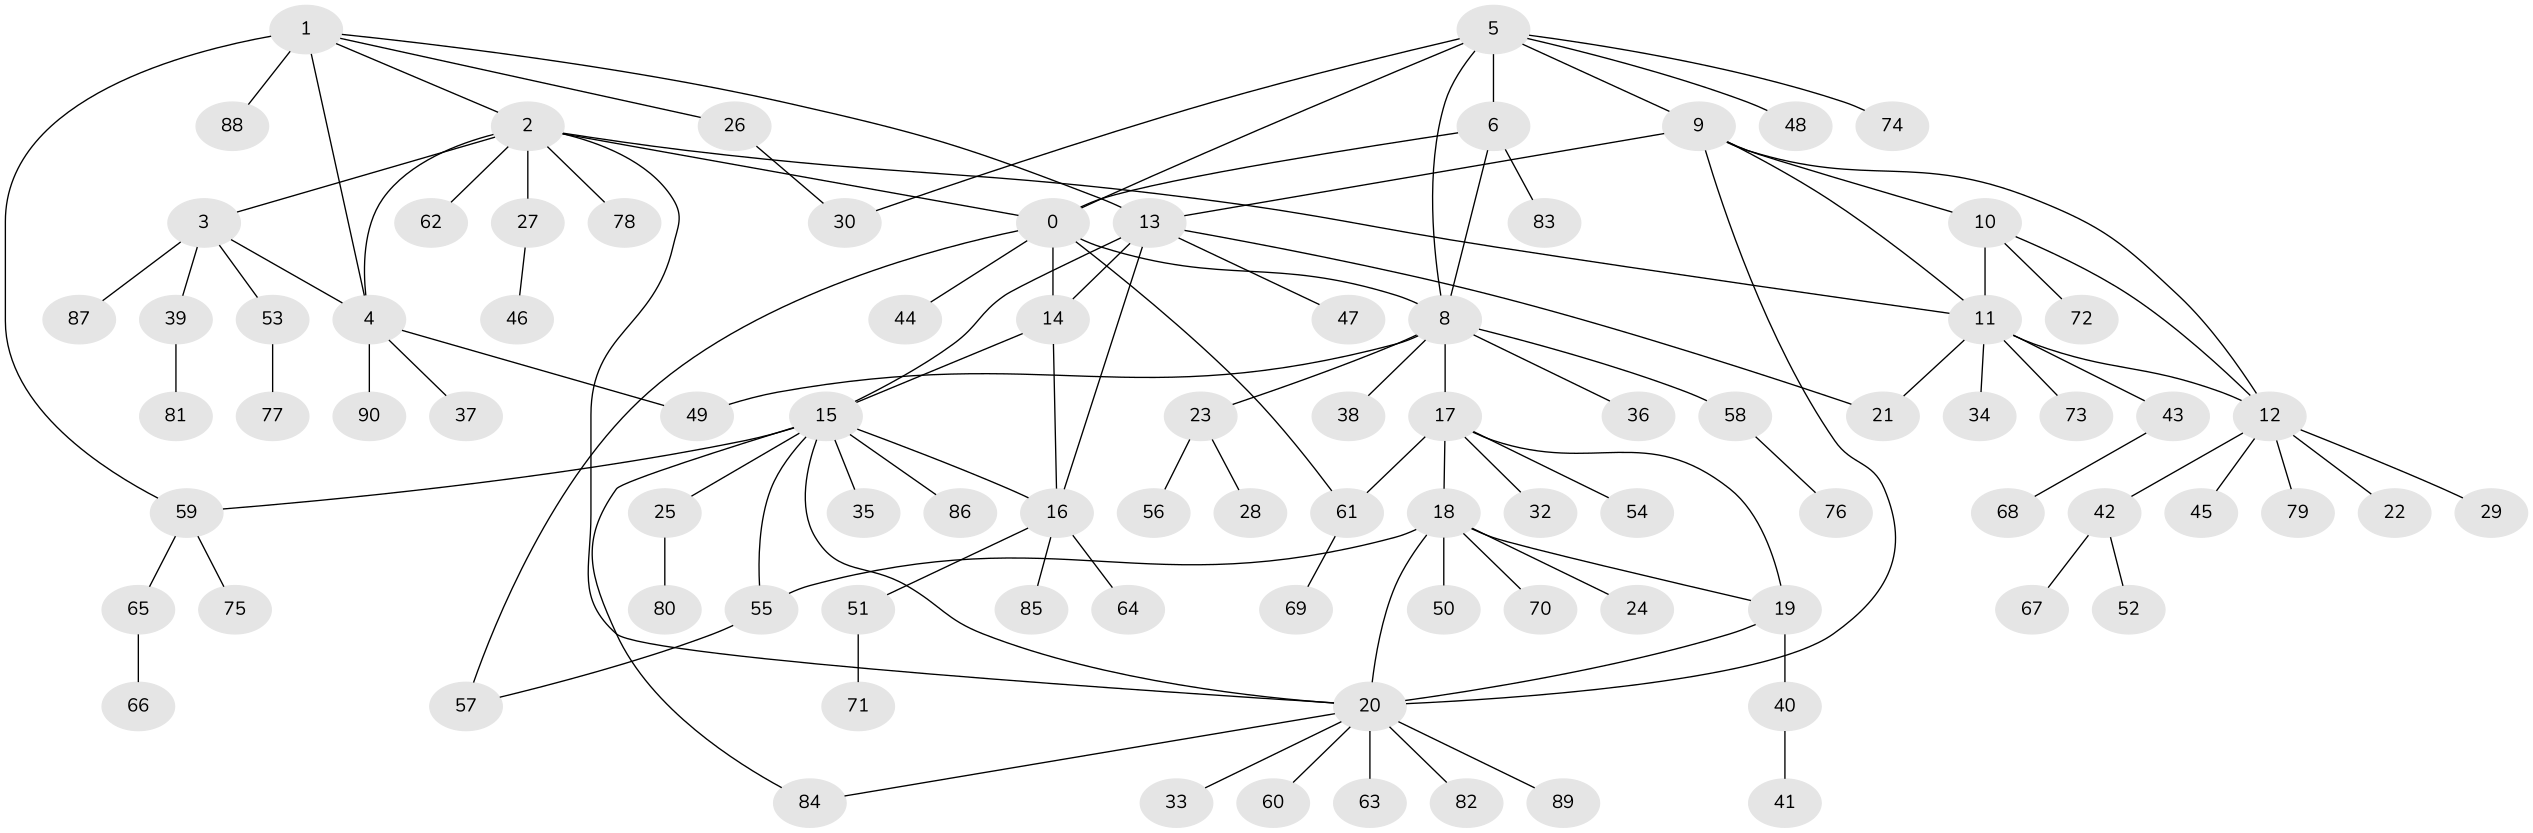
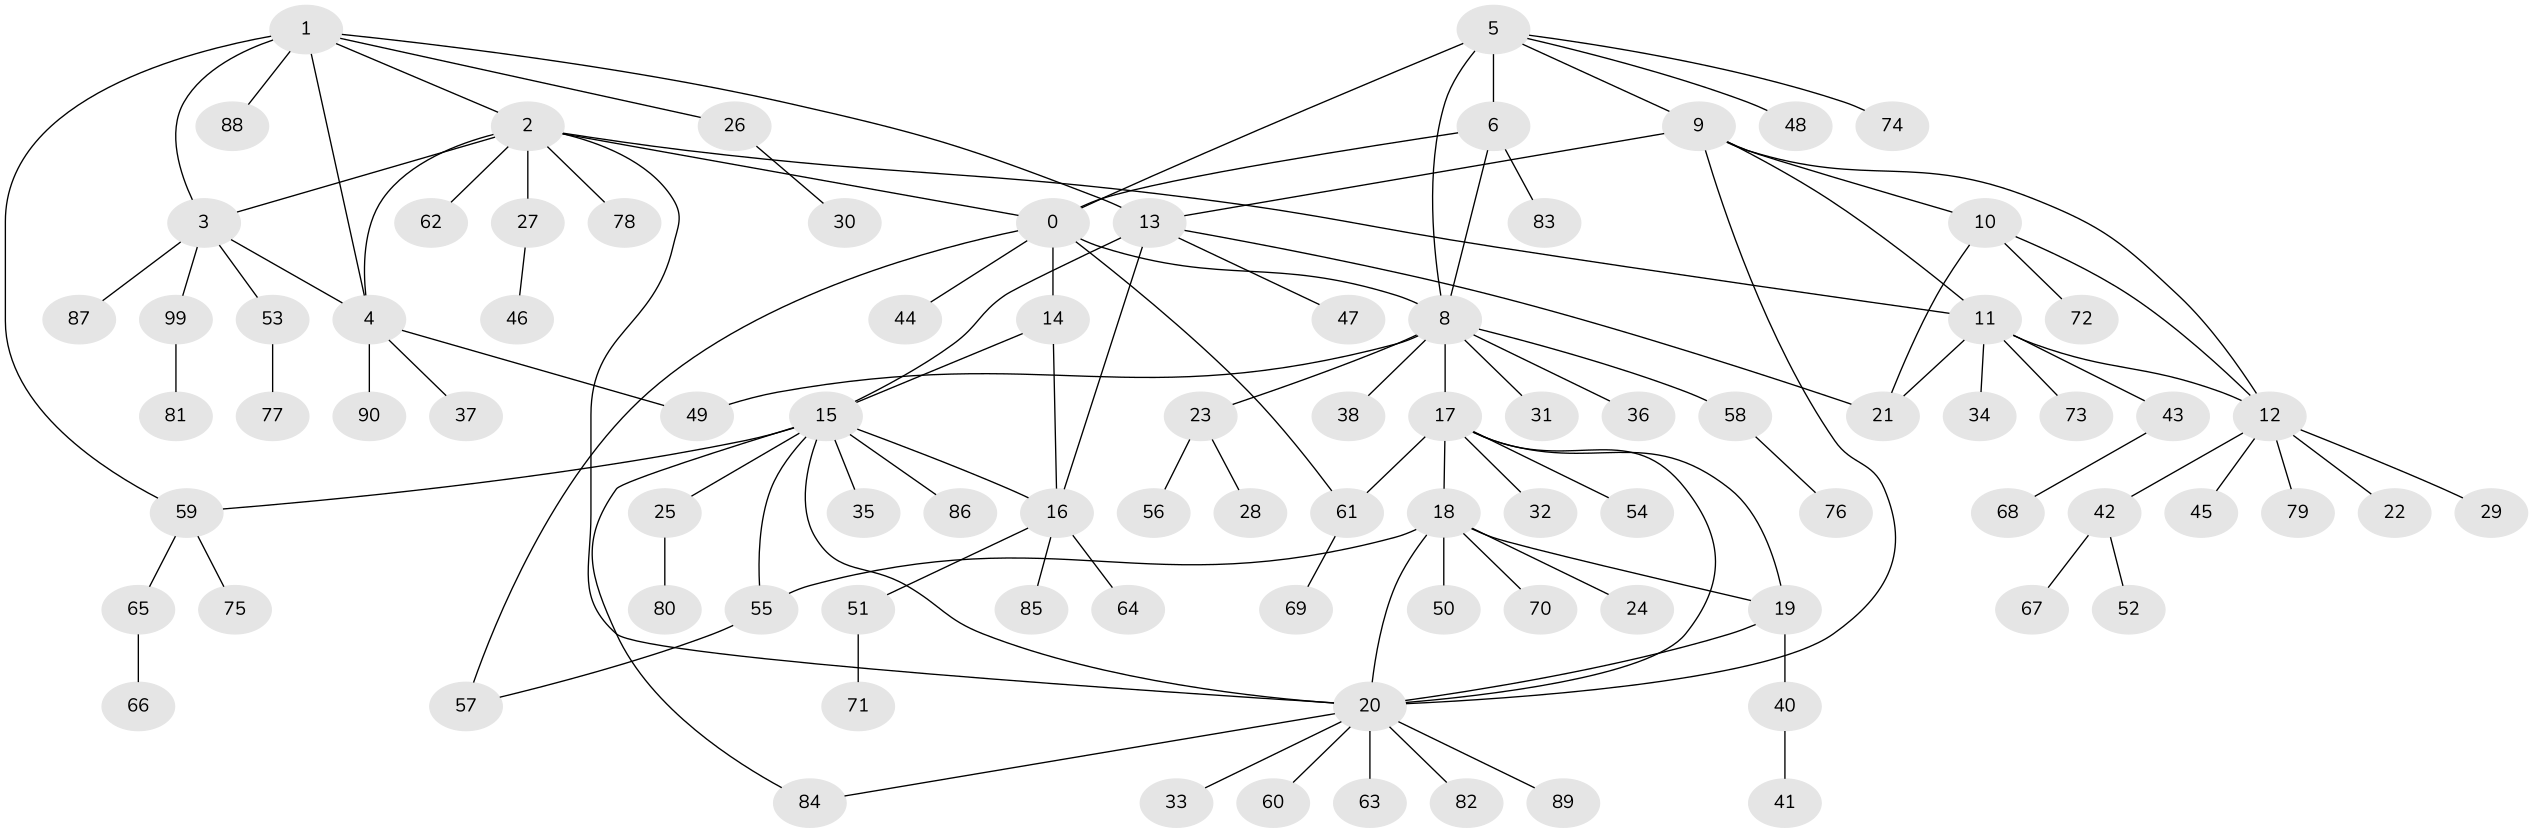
none -> (187, 98)
(1165, 116) -> none
(1985, 271) -> (1924, 320)
(1100, 273) -> none
(176, 320) -> (176, 320)
none -> (1542, 416)
none -> (1714, 577)
